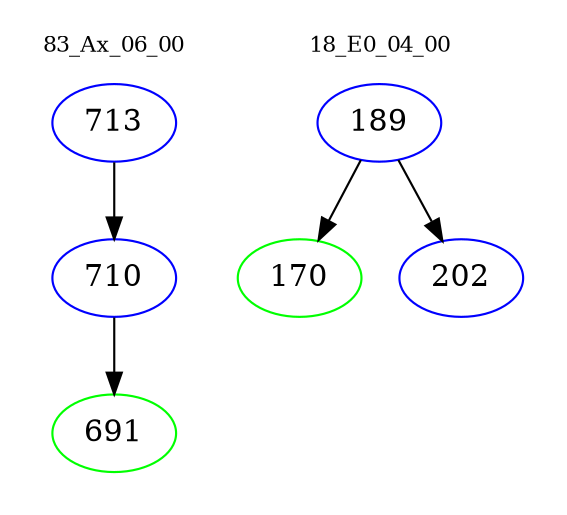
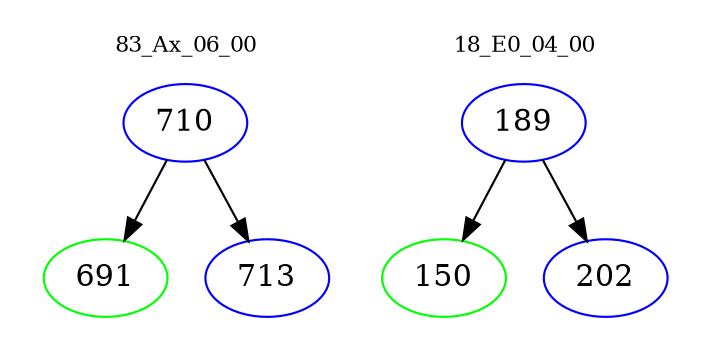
(114, 190) -> (221, 191)
(300, 278) -> (444, 278)
